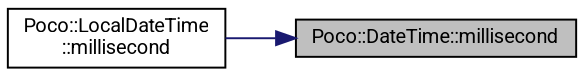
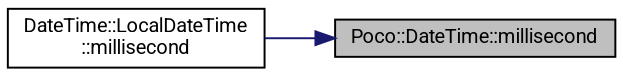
(117, 38) -> (136, 38)
